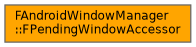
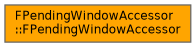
(98, 24) -> (98, 24)
